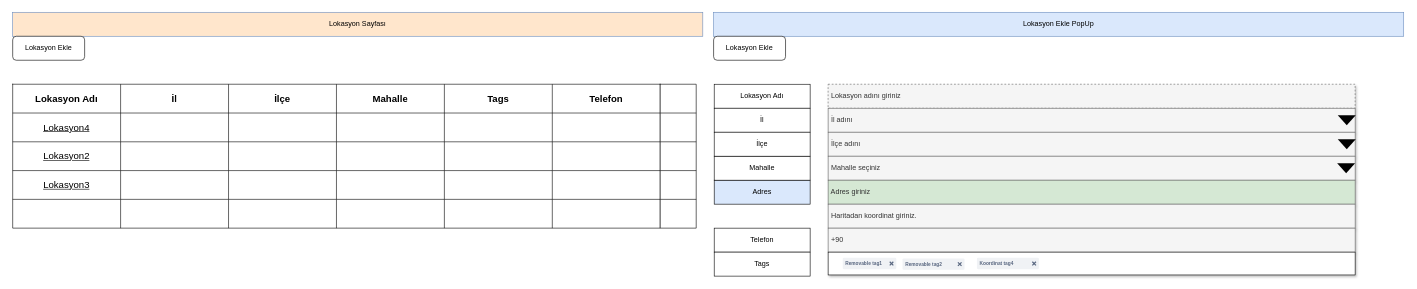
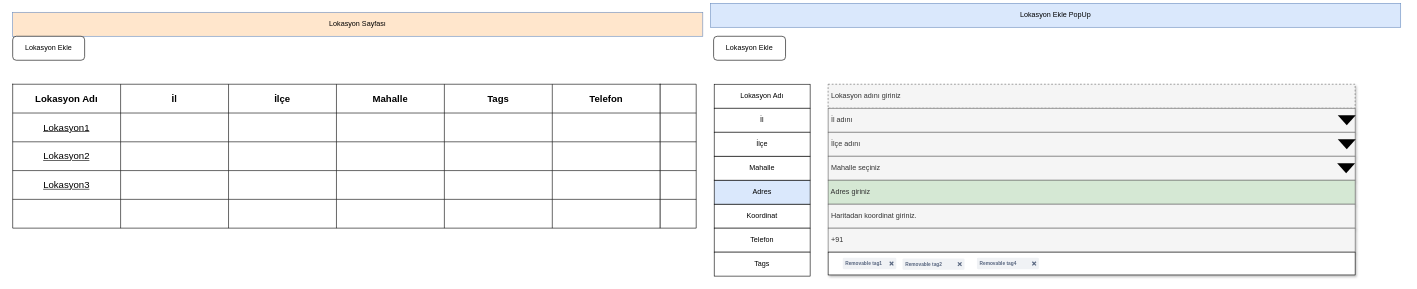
(1059, 24) -> (1056, 15)
(66, 128) -> (66, 128)
none -> (762, 216)
(836, 240) -> (836, 240)
(998, 264) -> (998, 264)
